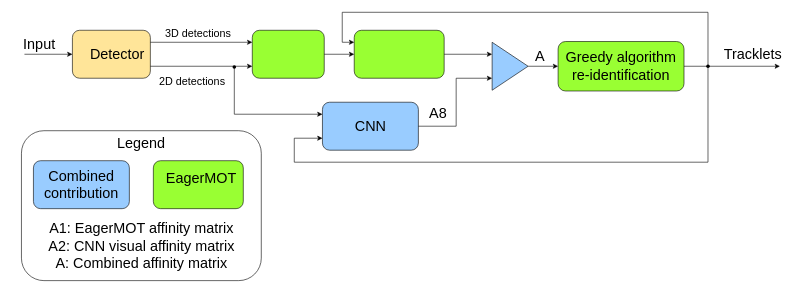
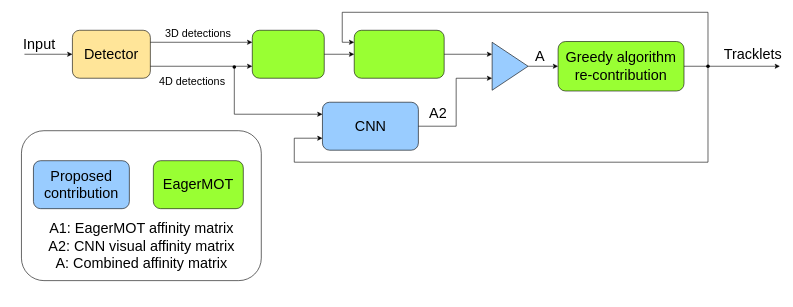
(117, 54) -> (111, 54)
(621, 66) -> (621, 66)
(192, 81) -> (192, 81)
(438, 114) -> (438, 114)
(141, 143) -> none
(201, 179) -> (198, 185)
(81, 185) -> (81, 185)
